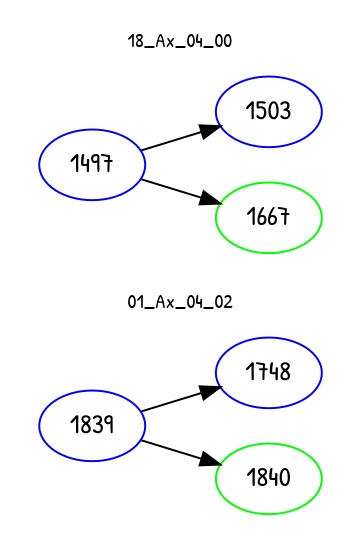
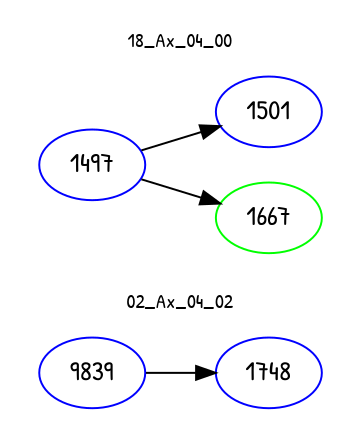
(269, 112) -> (269, 112)
(181, 303) -> (181, 303)
(92, 426) -> (92, 373)
(269, 479) -> none
